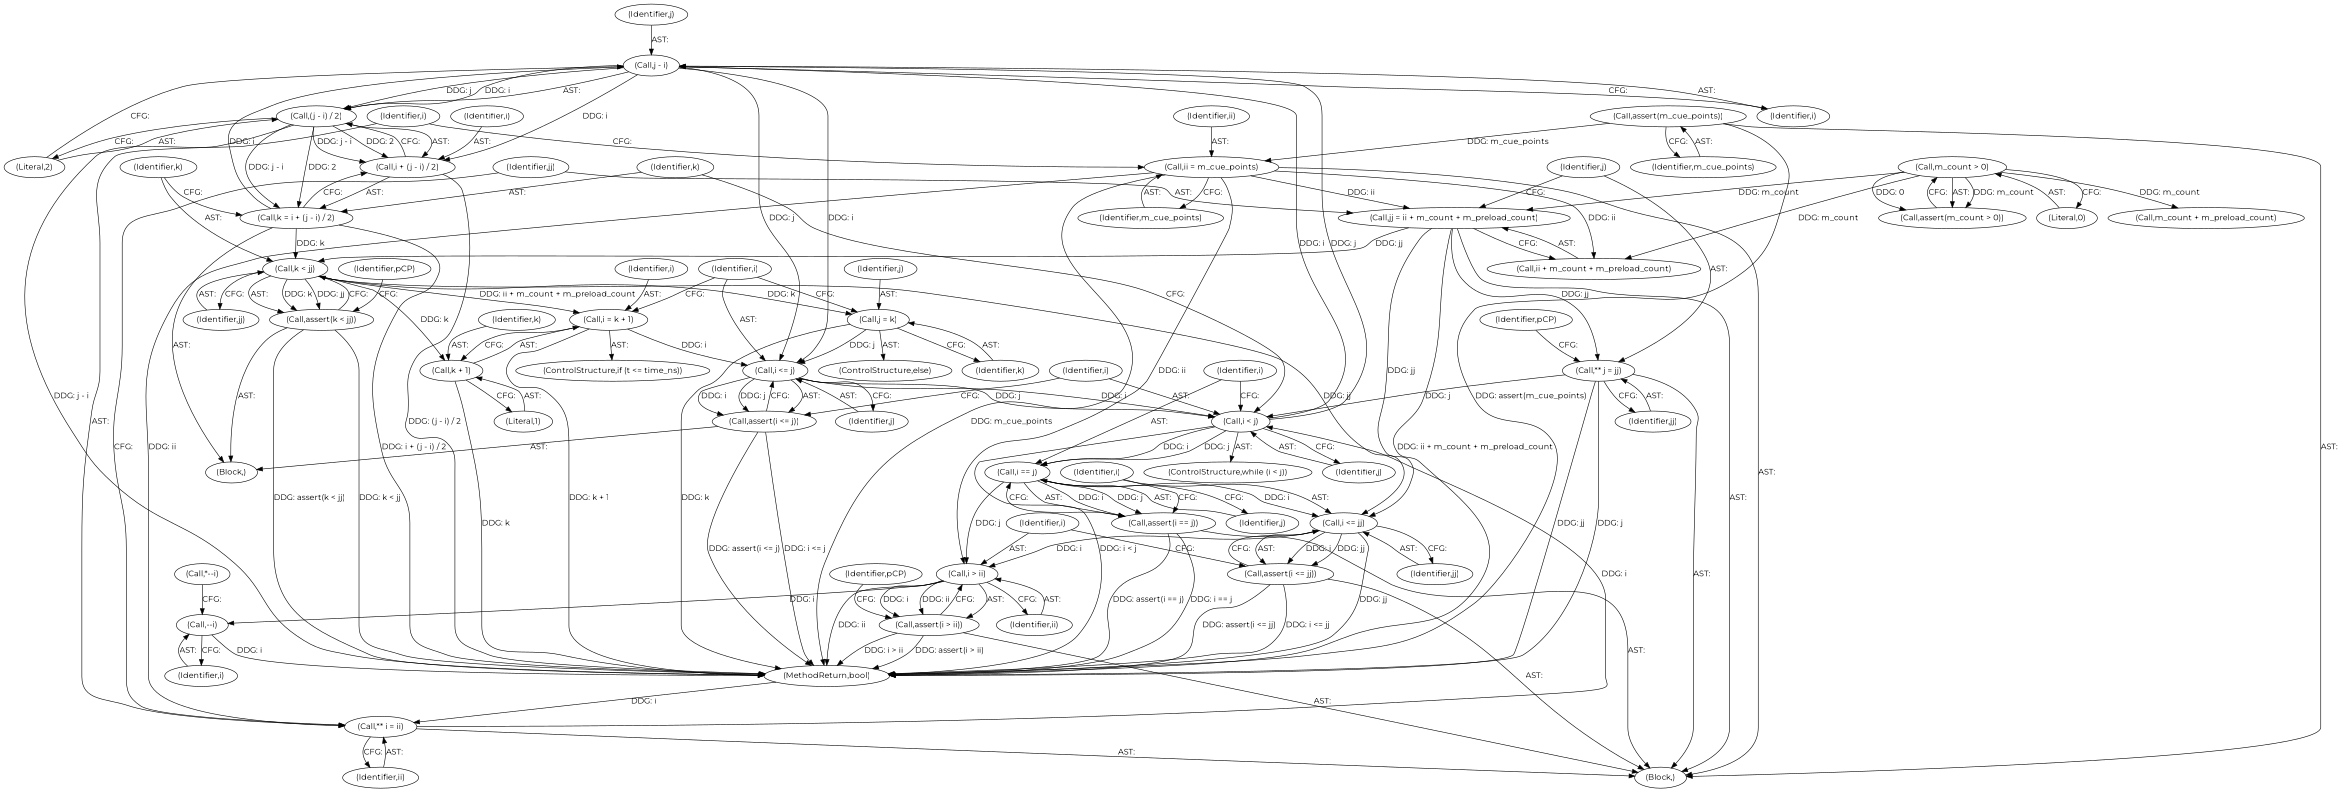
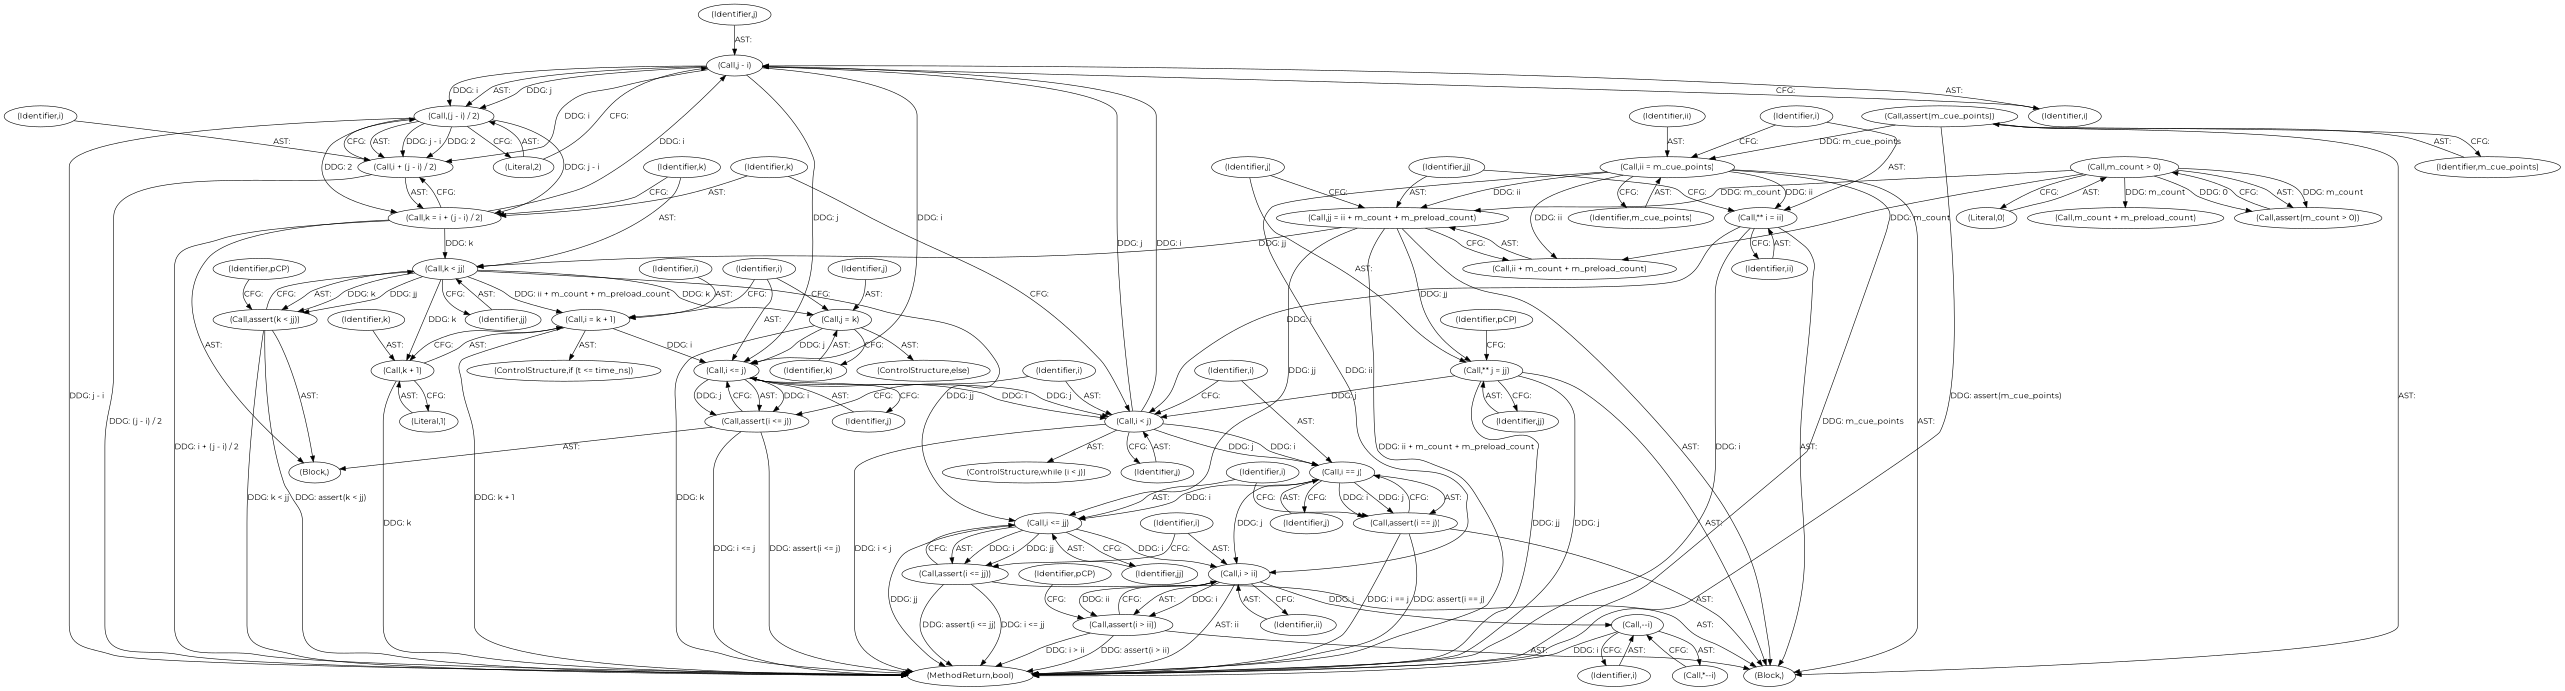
(852, 625) -> (1227, 625)
none -> (1683, 640)
(598, 702) -> (1512, 635)
